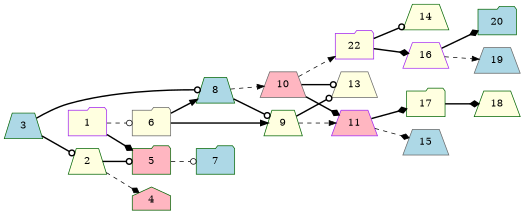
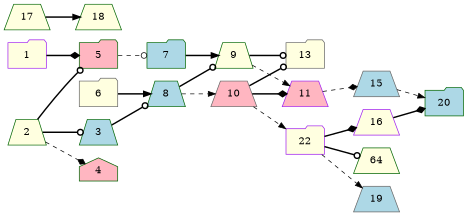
(426, 17) -> (377, 161)
(458, 58) -> (339, 169)
(354, 85) -> (305, 55)
none -> (407, 93)
(426, 104) -> (27, 17)
(458, 104) -> (59, 17)
(385, 115) -> none
(117, 123) -> none
(216, 123) -> (198, 55)
(56, 144) -> (60, 132)
